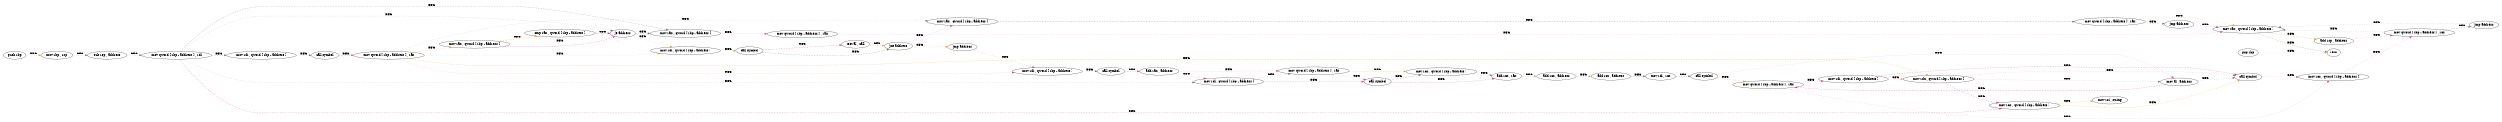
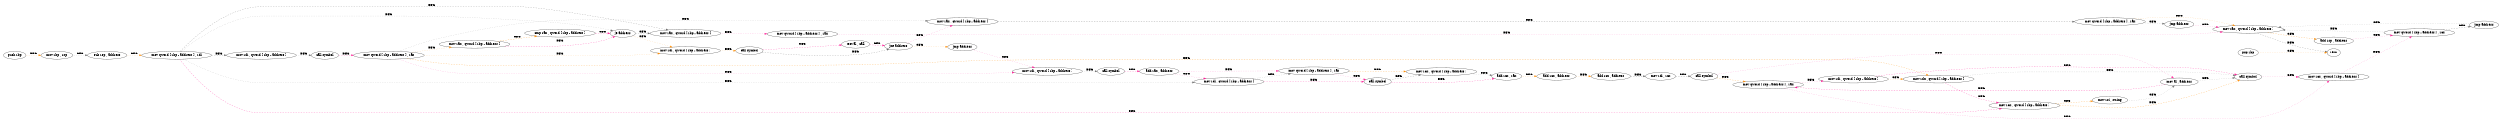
(876, 45) -> (876, 45)
(133, 55) -> (133, 55)
(2066, 81) -> (2151, 98)
